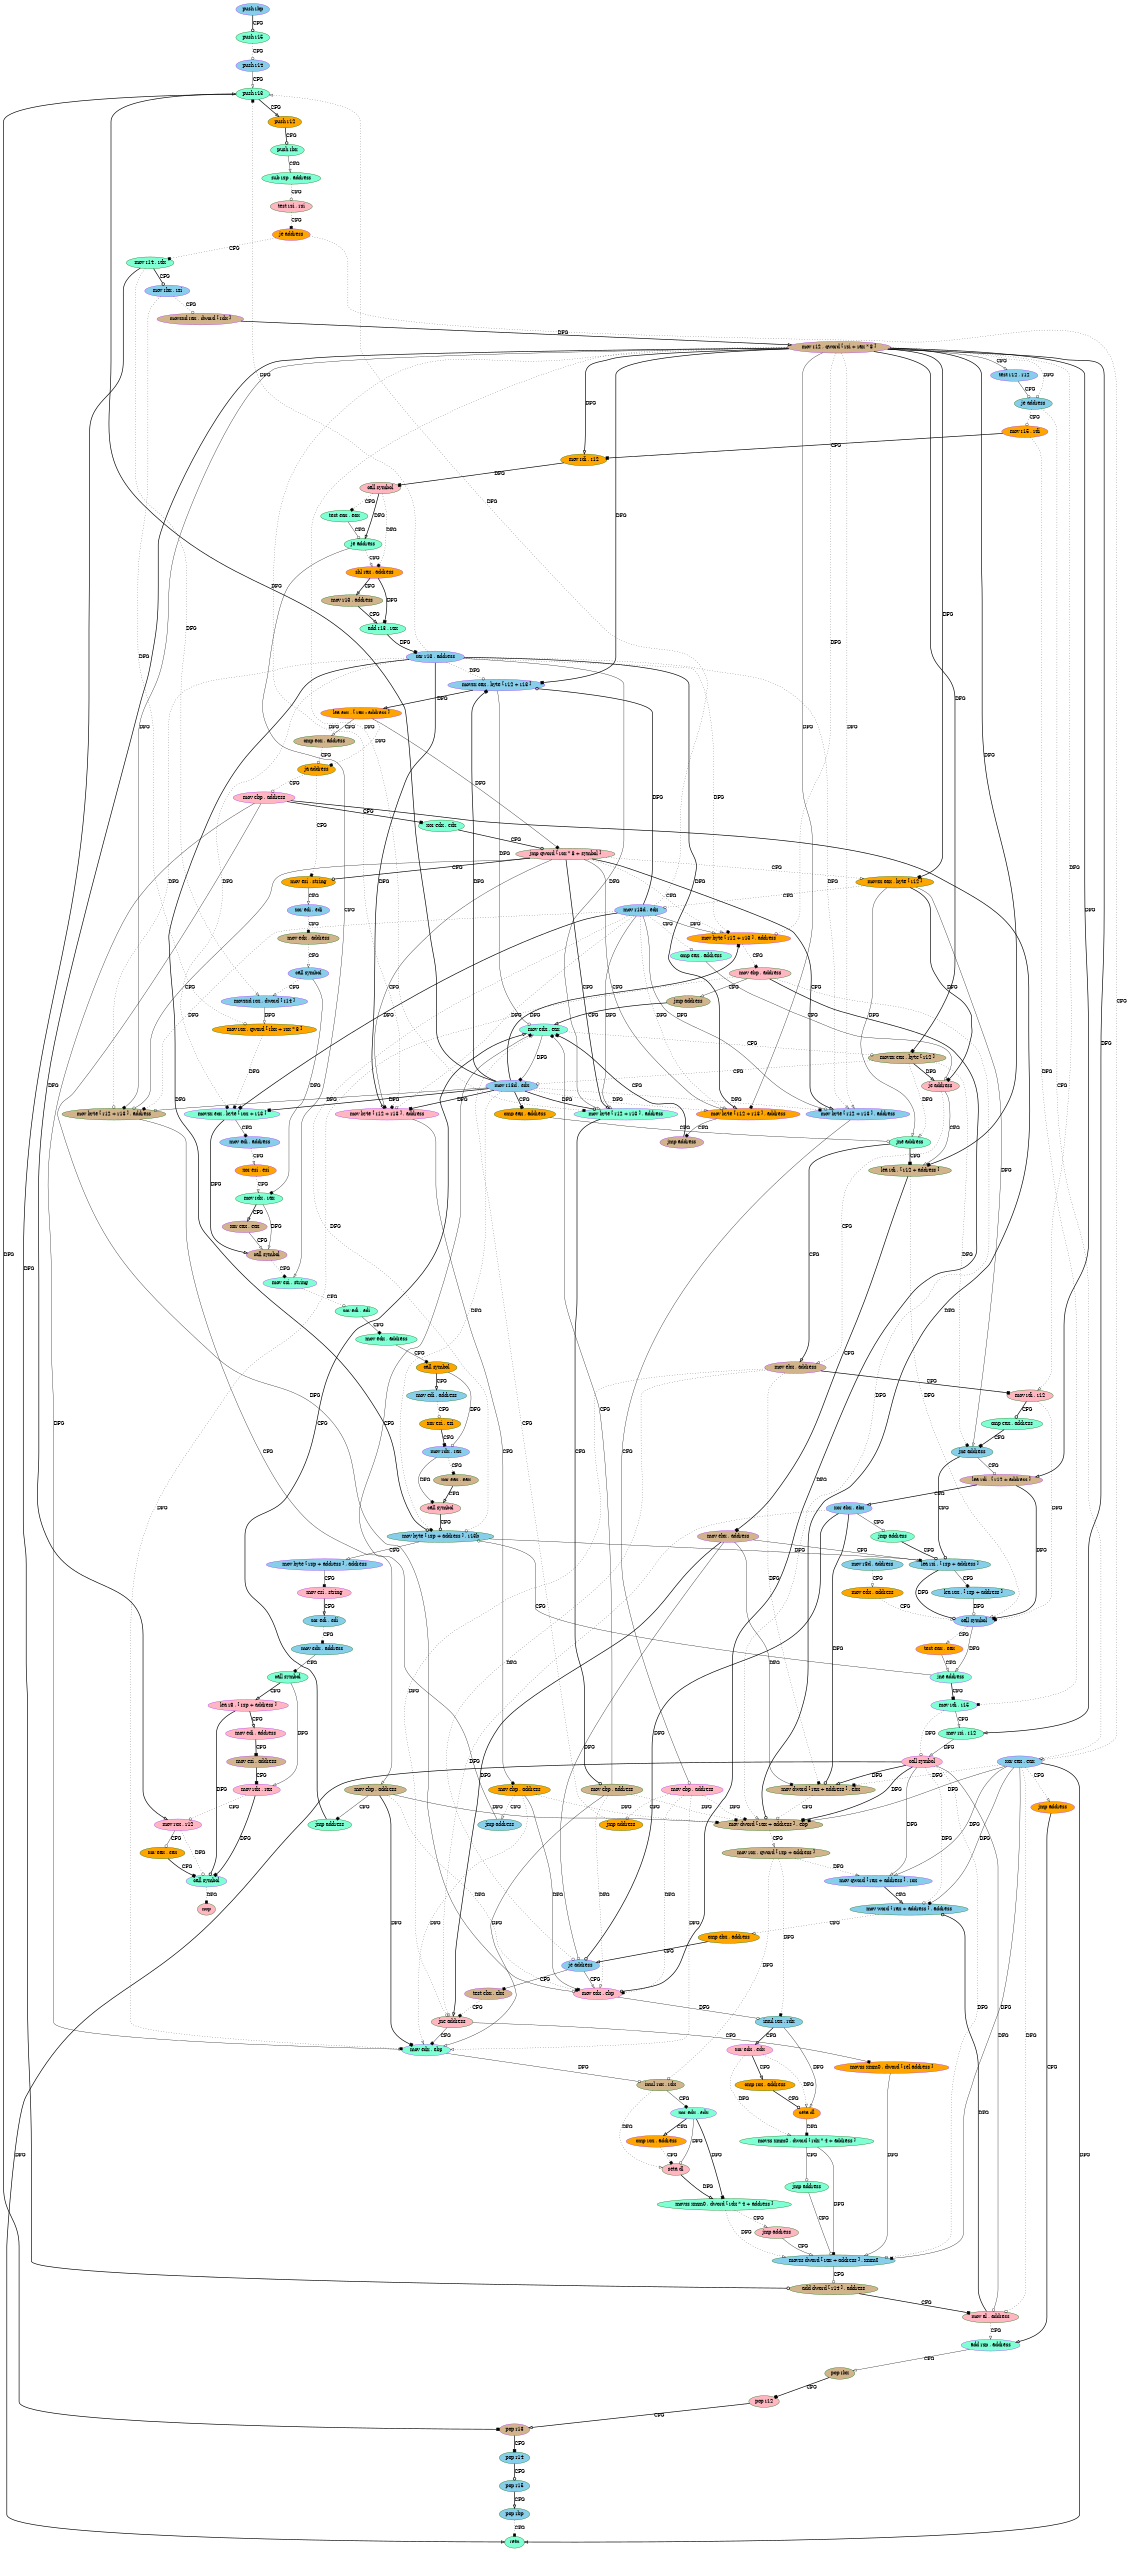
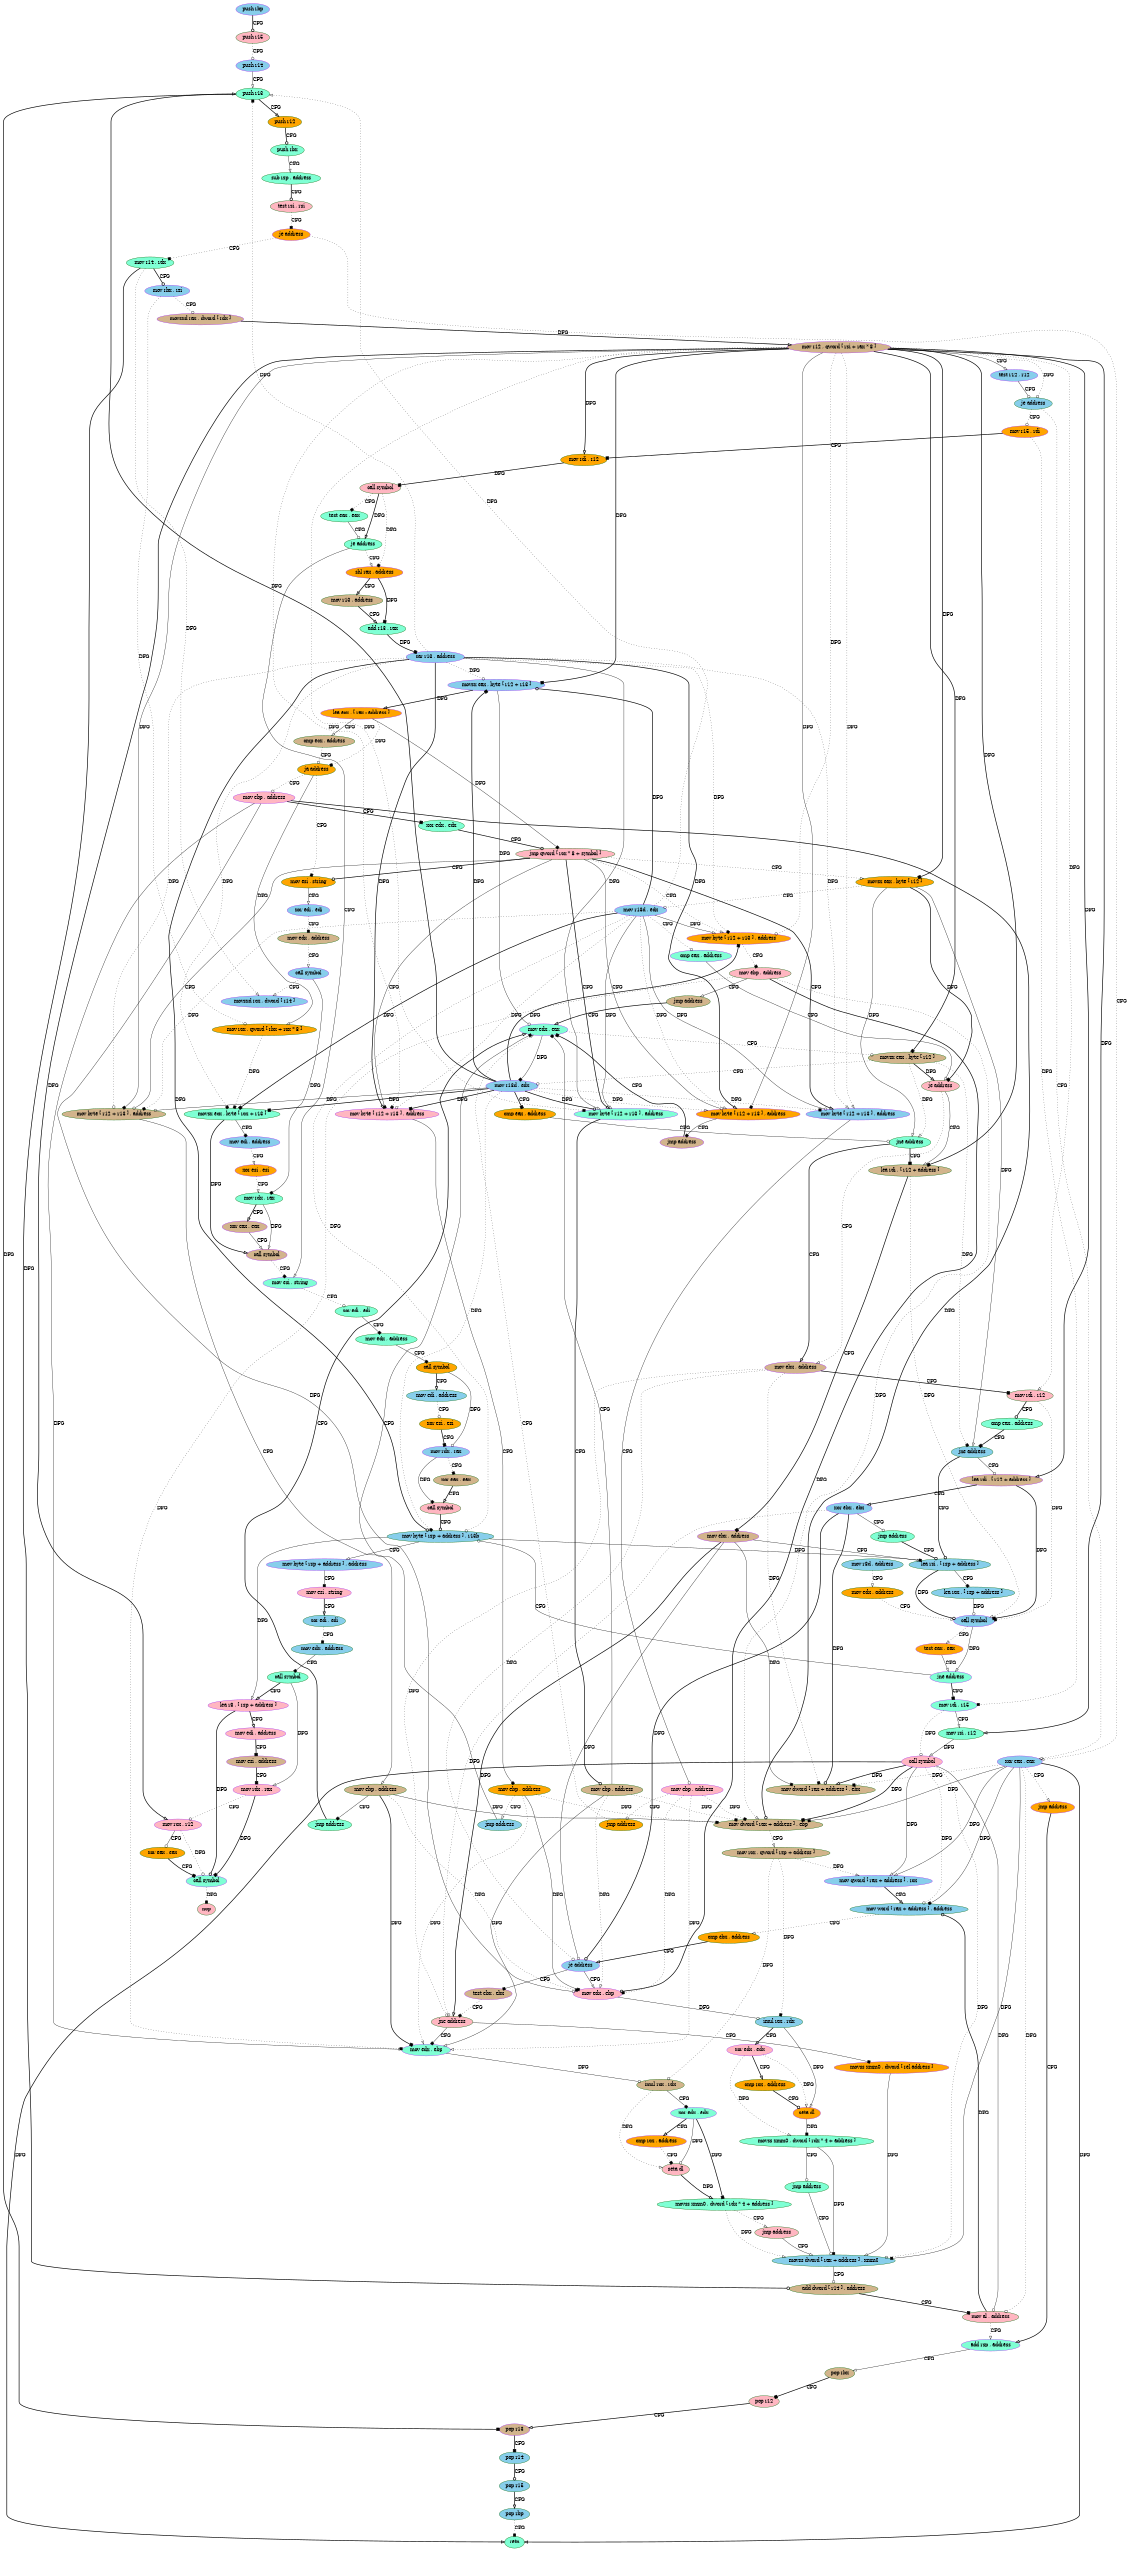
(253, 38) -> (253, 38)
(291, 191) -> (291, 191)
(264, 1014) -> (255, 911)
(232, 1114) -> (232, 1114)
none -> (259, 1564)
(796, 1807) -> none
